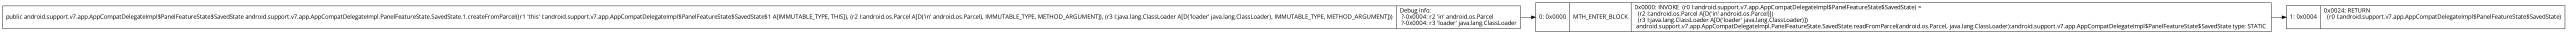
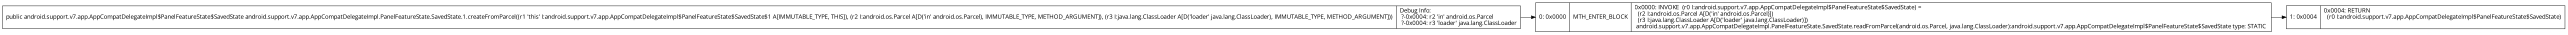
(2349, 11) -> (2349, 11)
